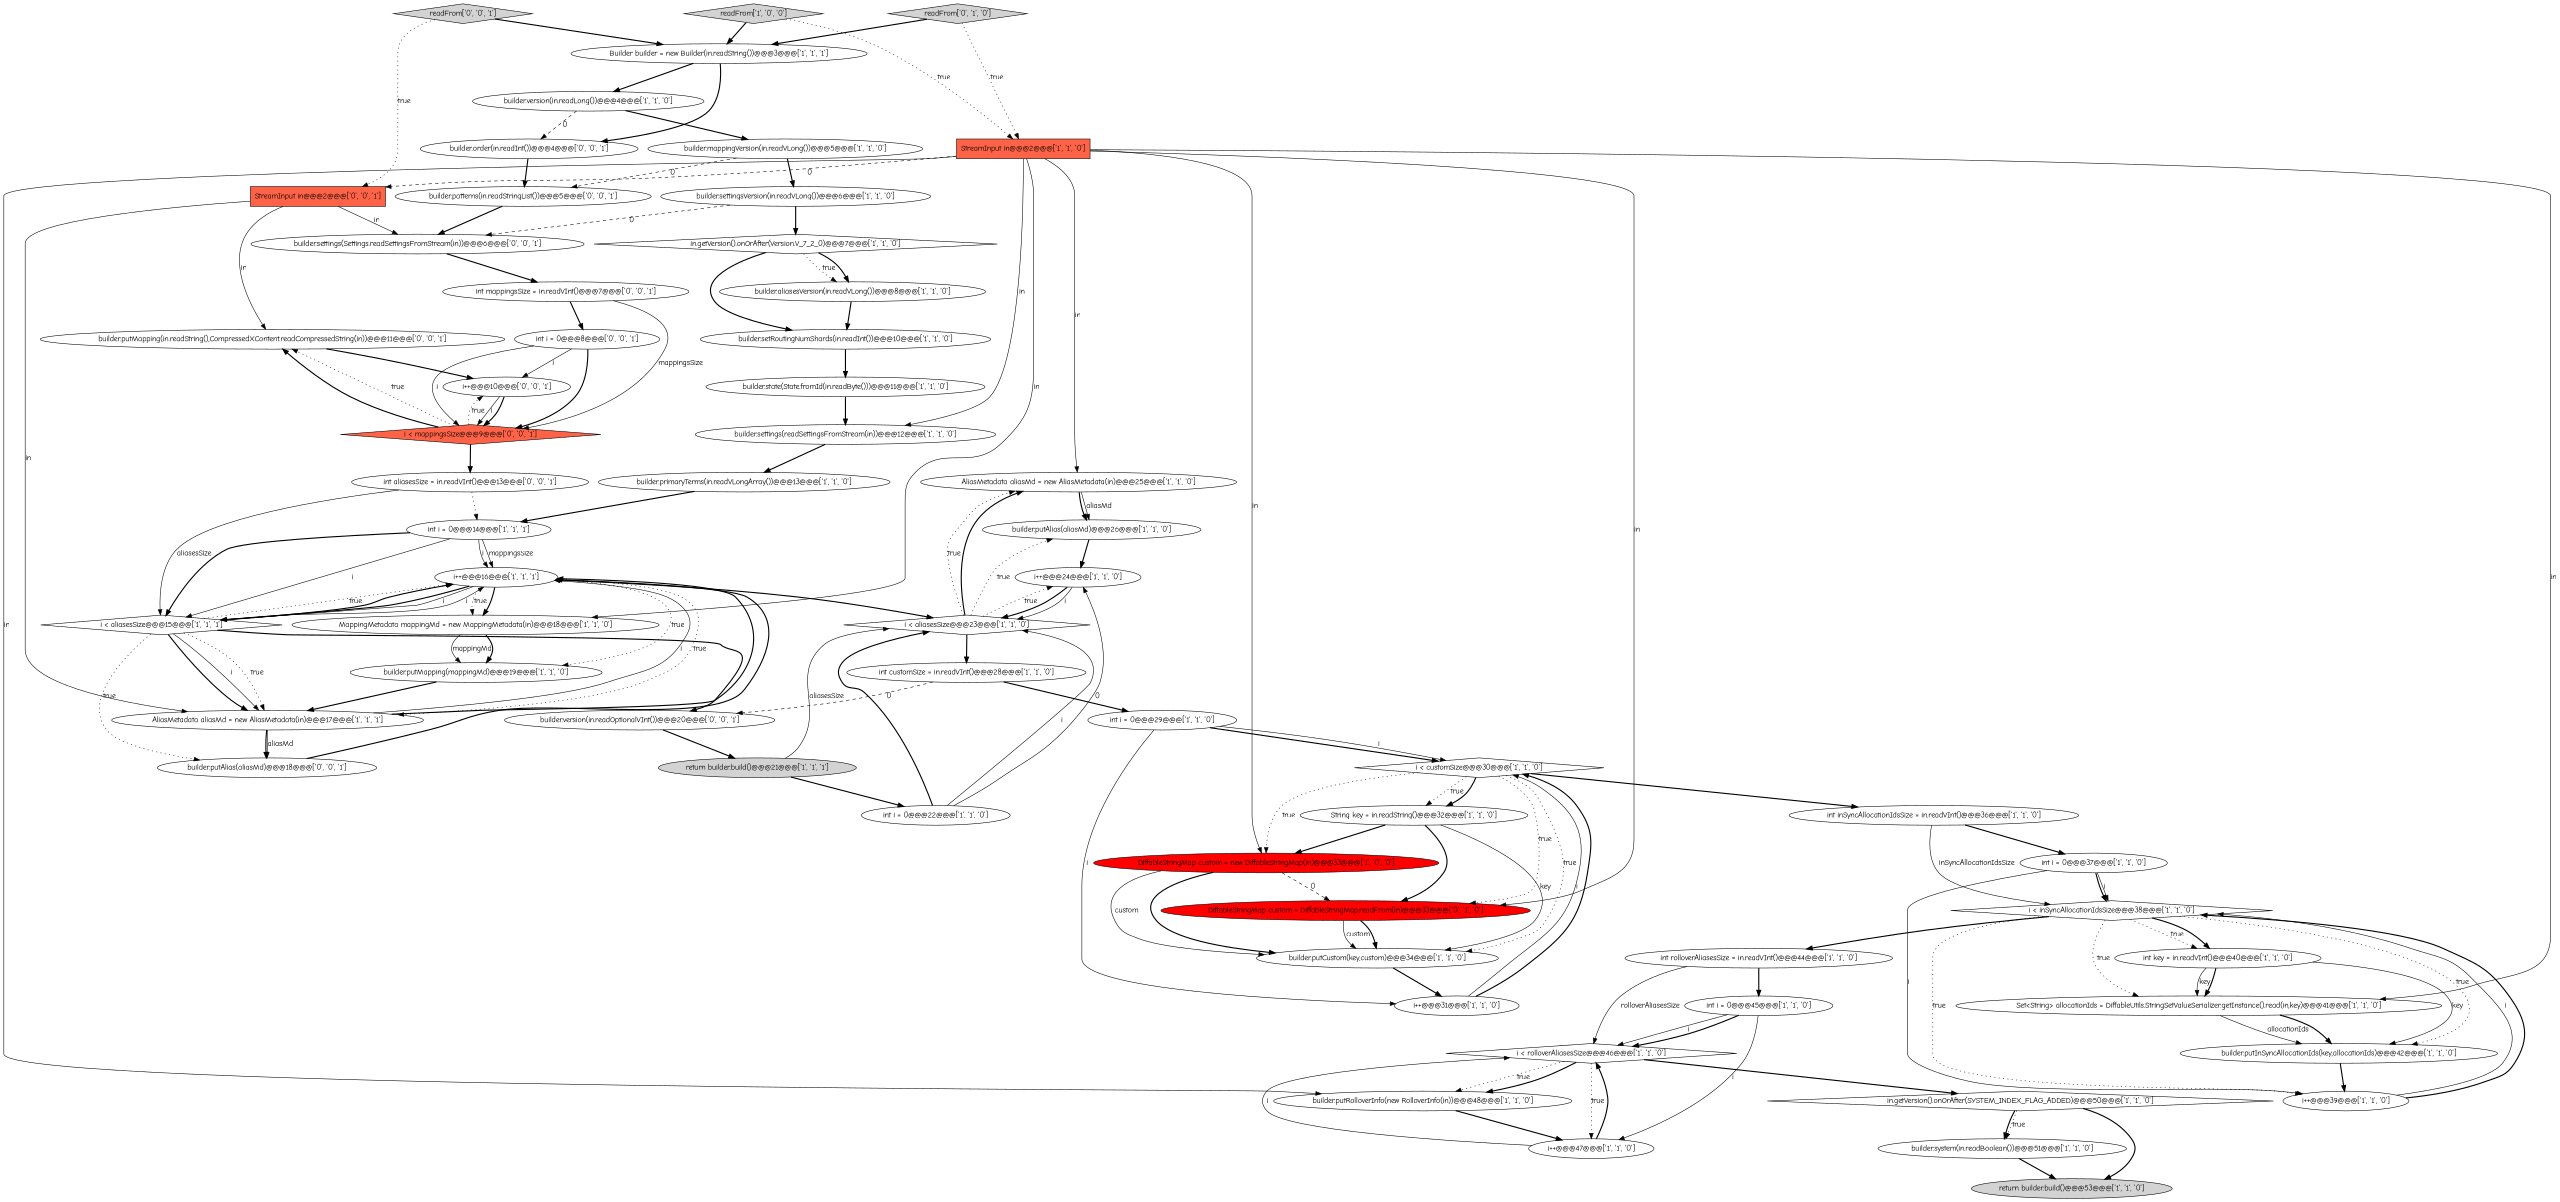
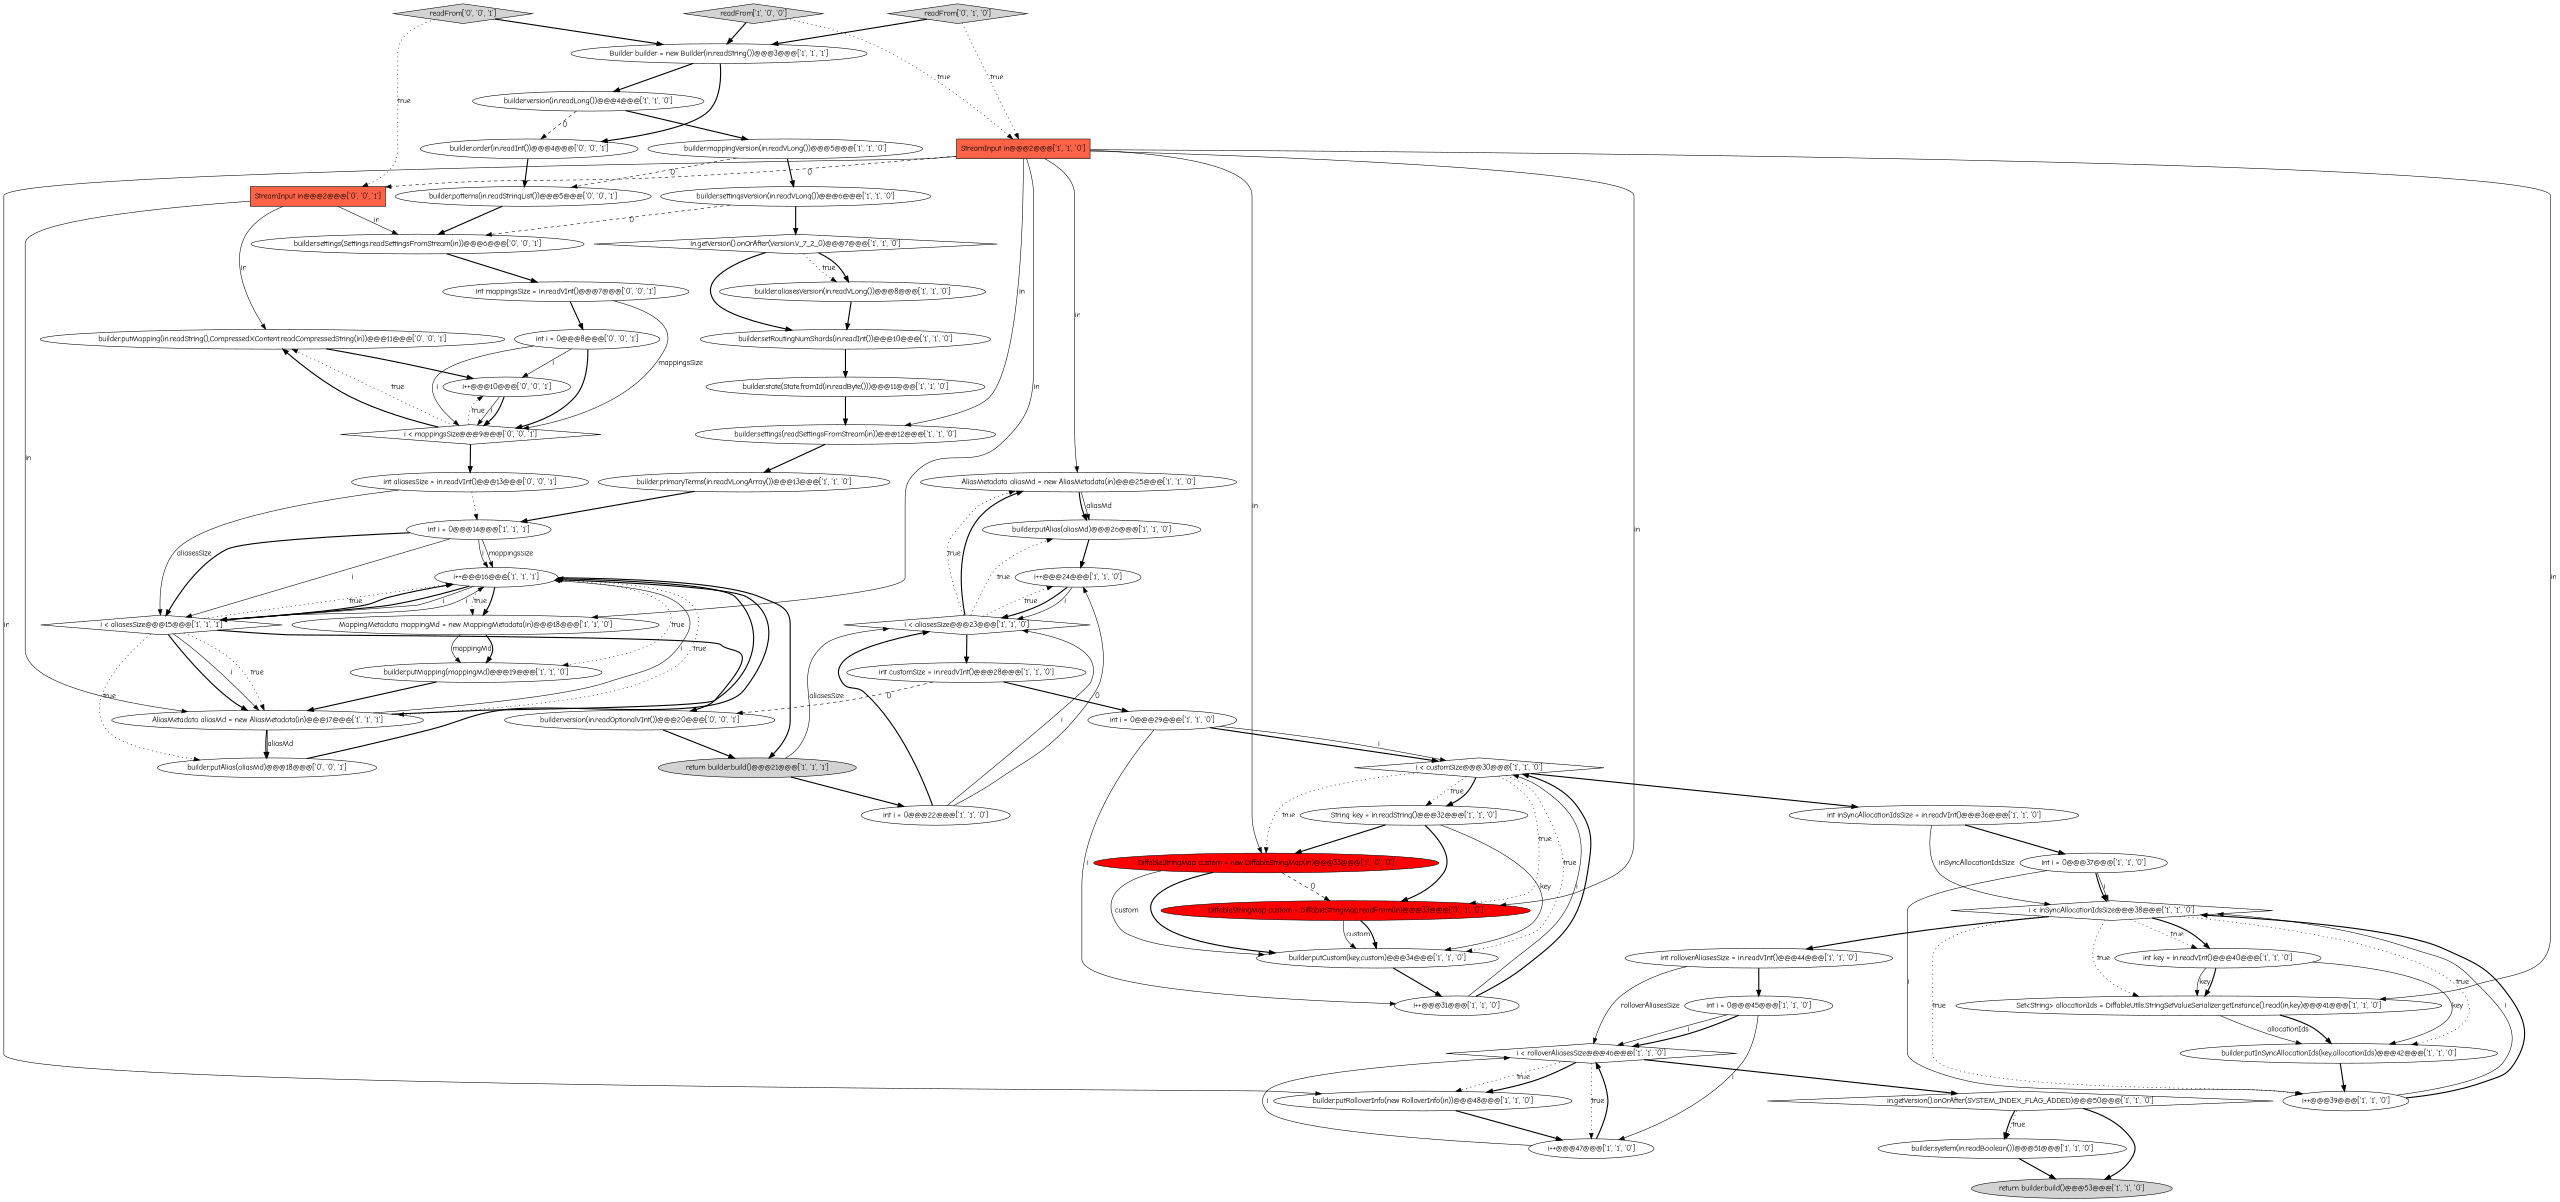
(471, 434) -> (471, 434)
(742, 592) -> (748, 593)
